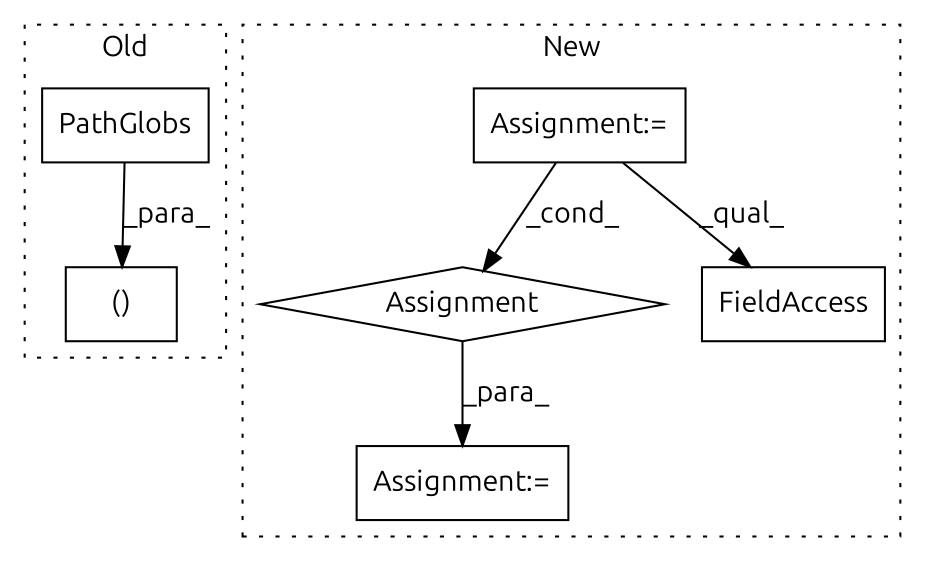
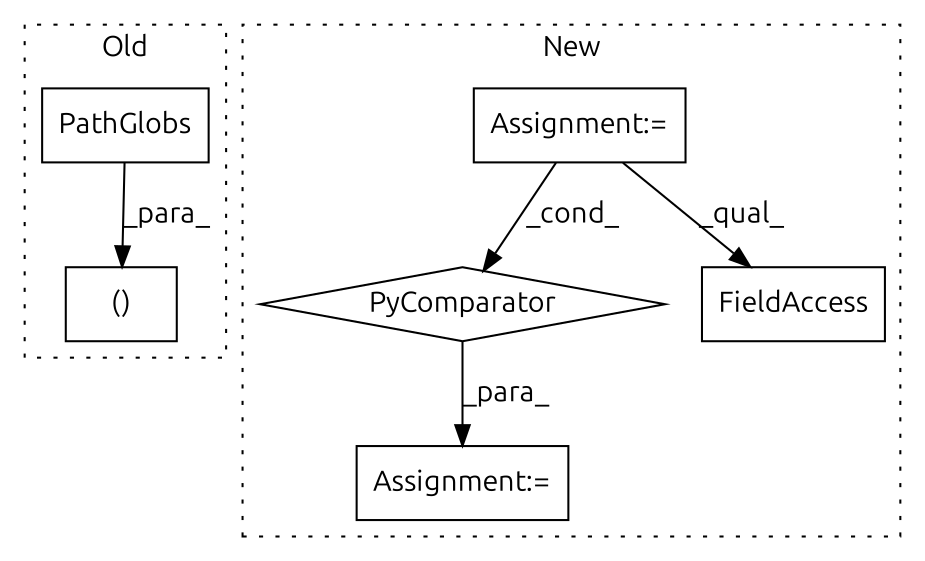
(462, 304) -> (462, 304)
